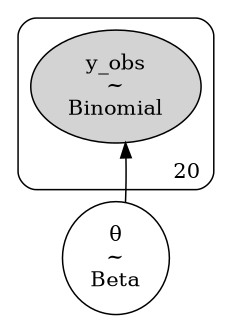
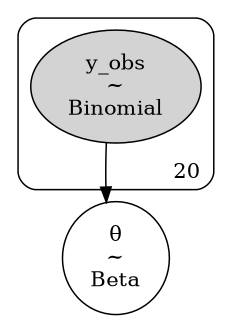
(126, 180) -> (106, 165)
